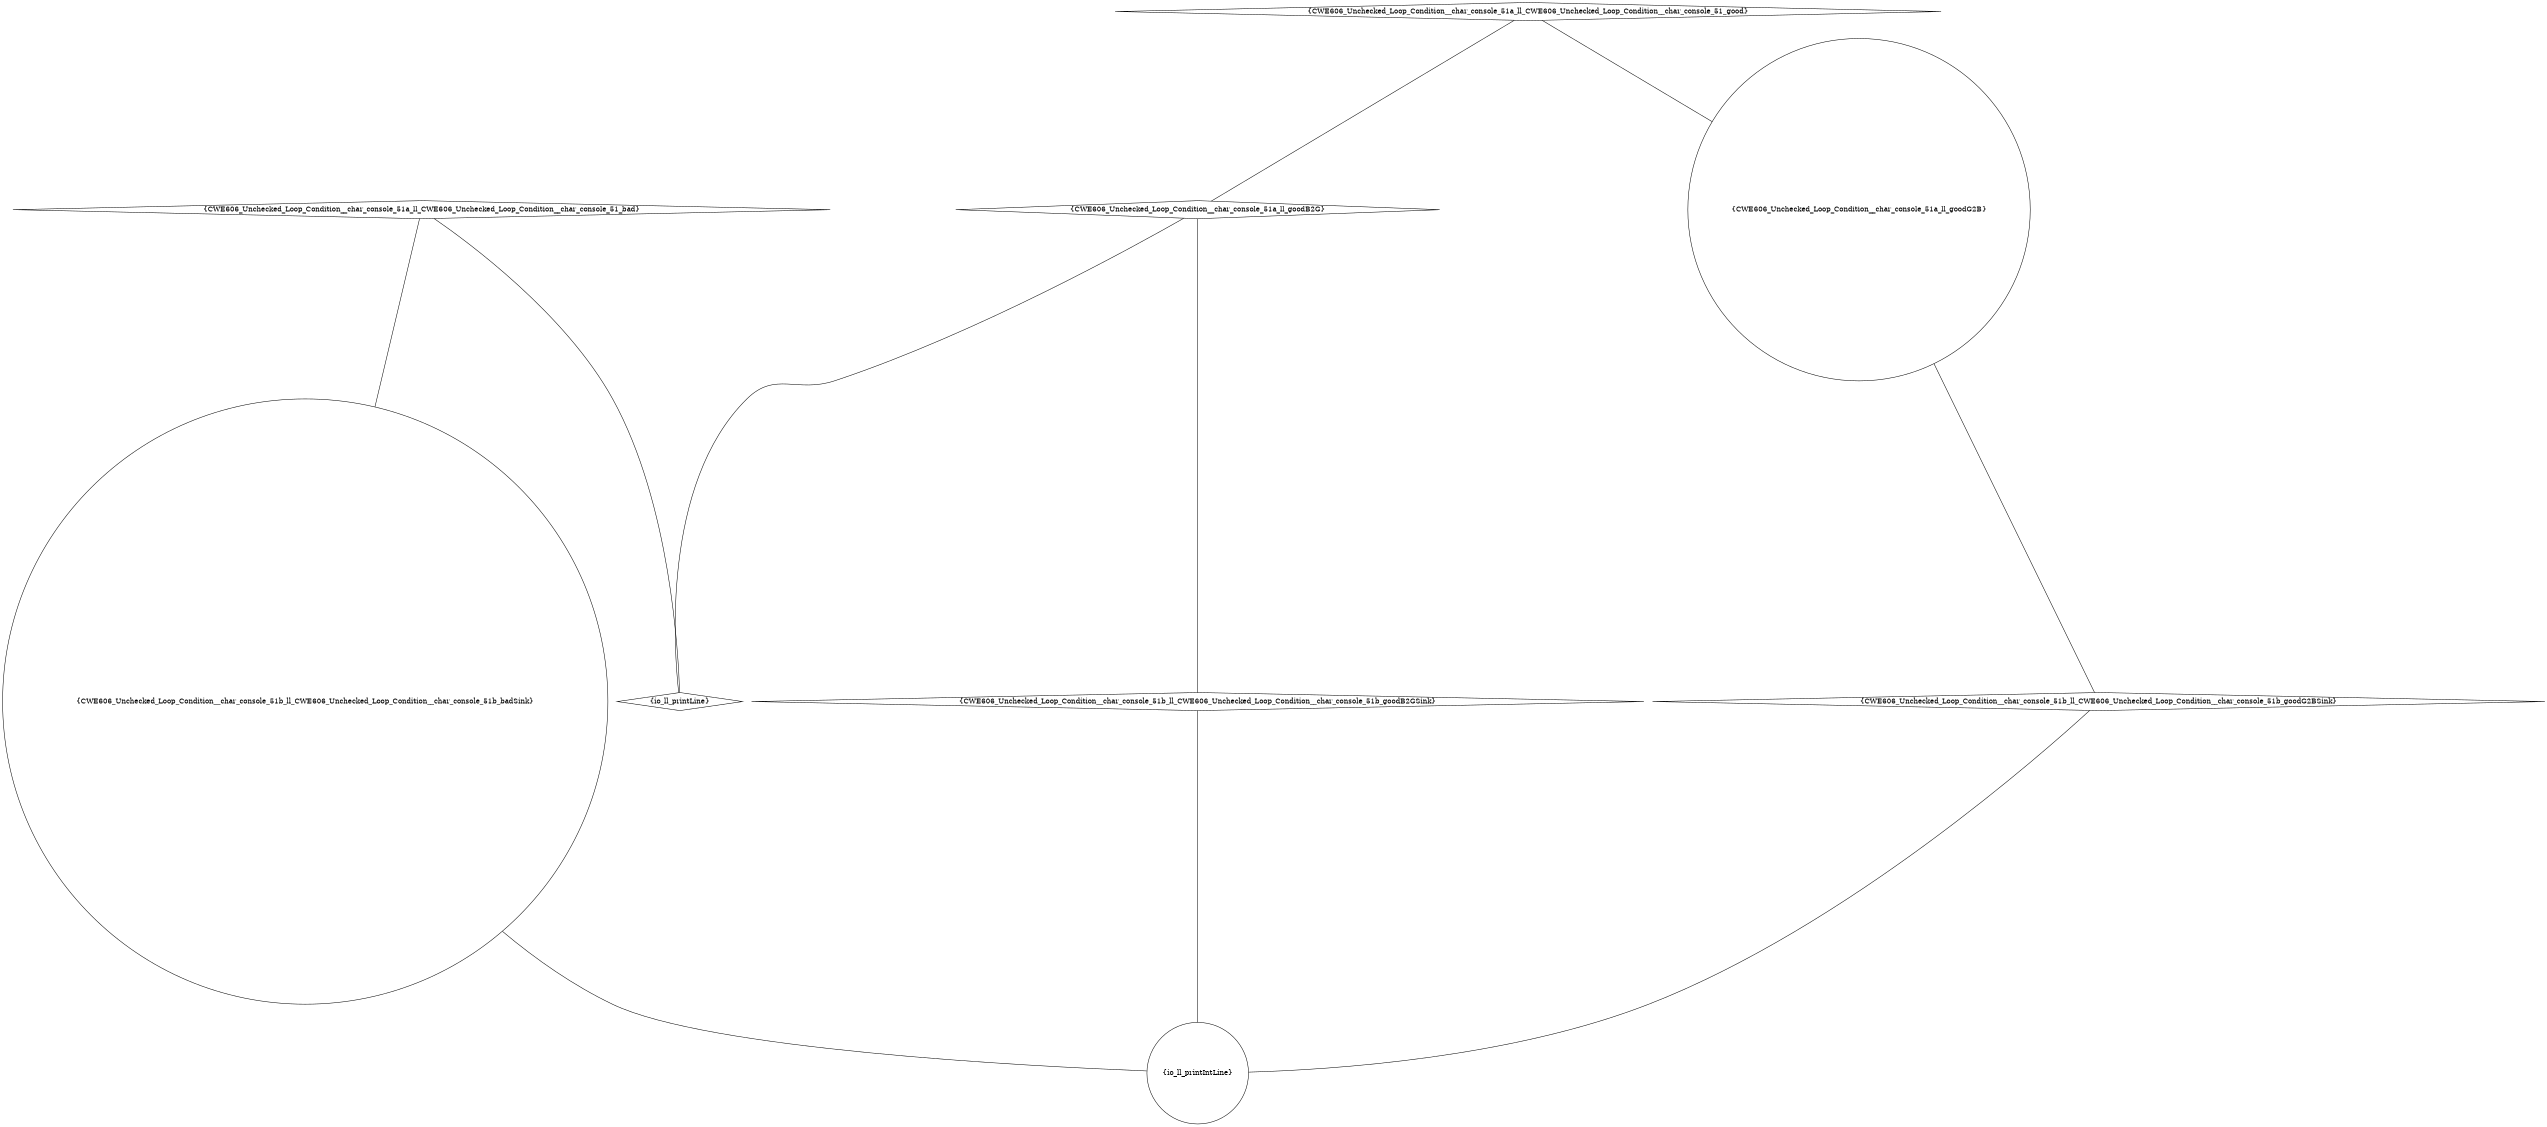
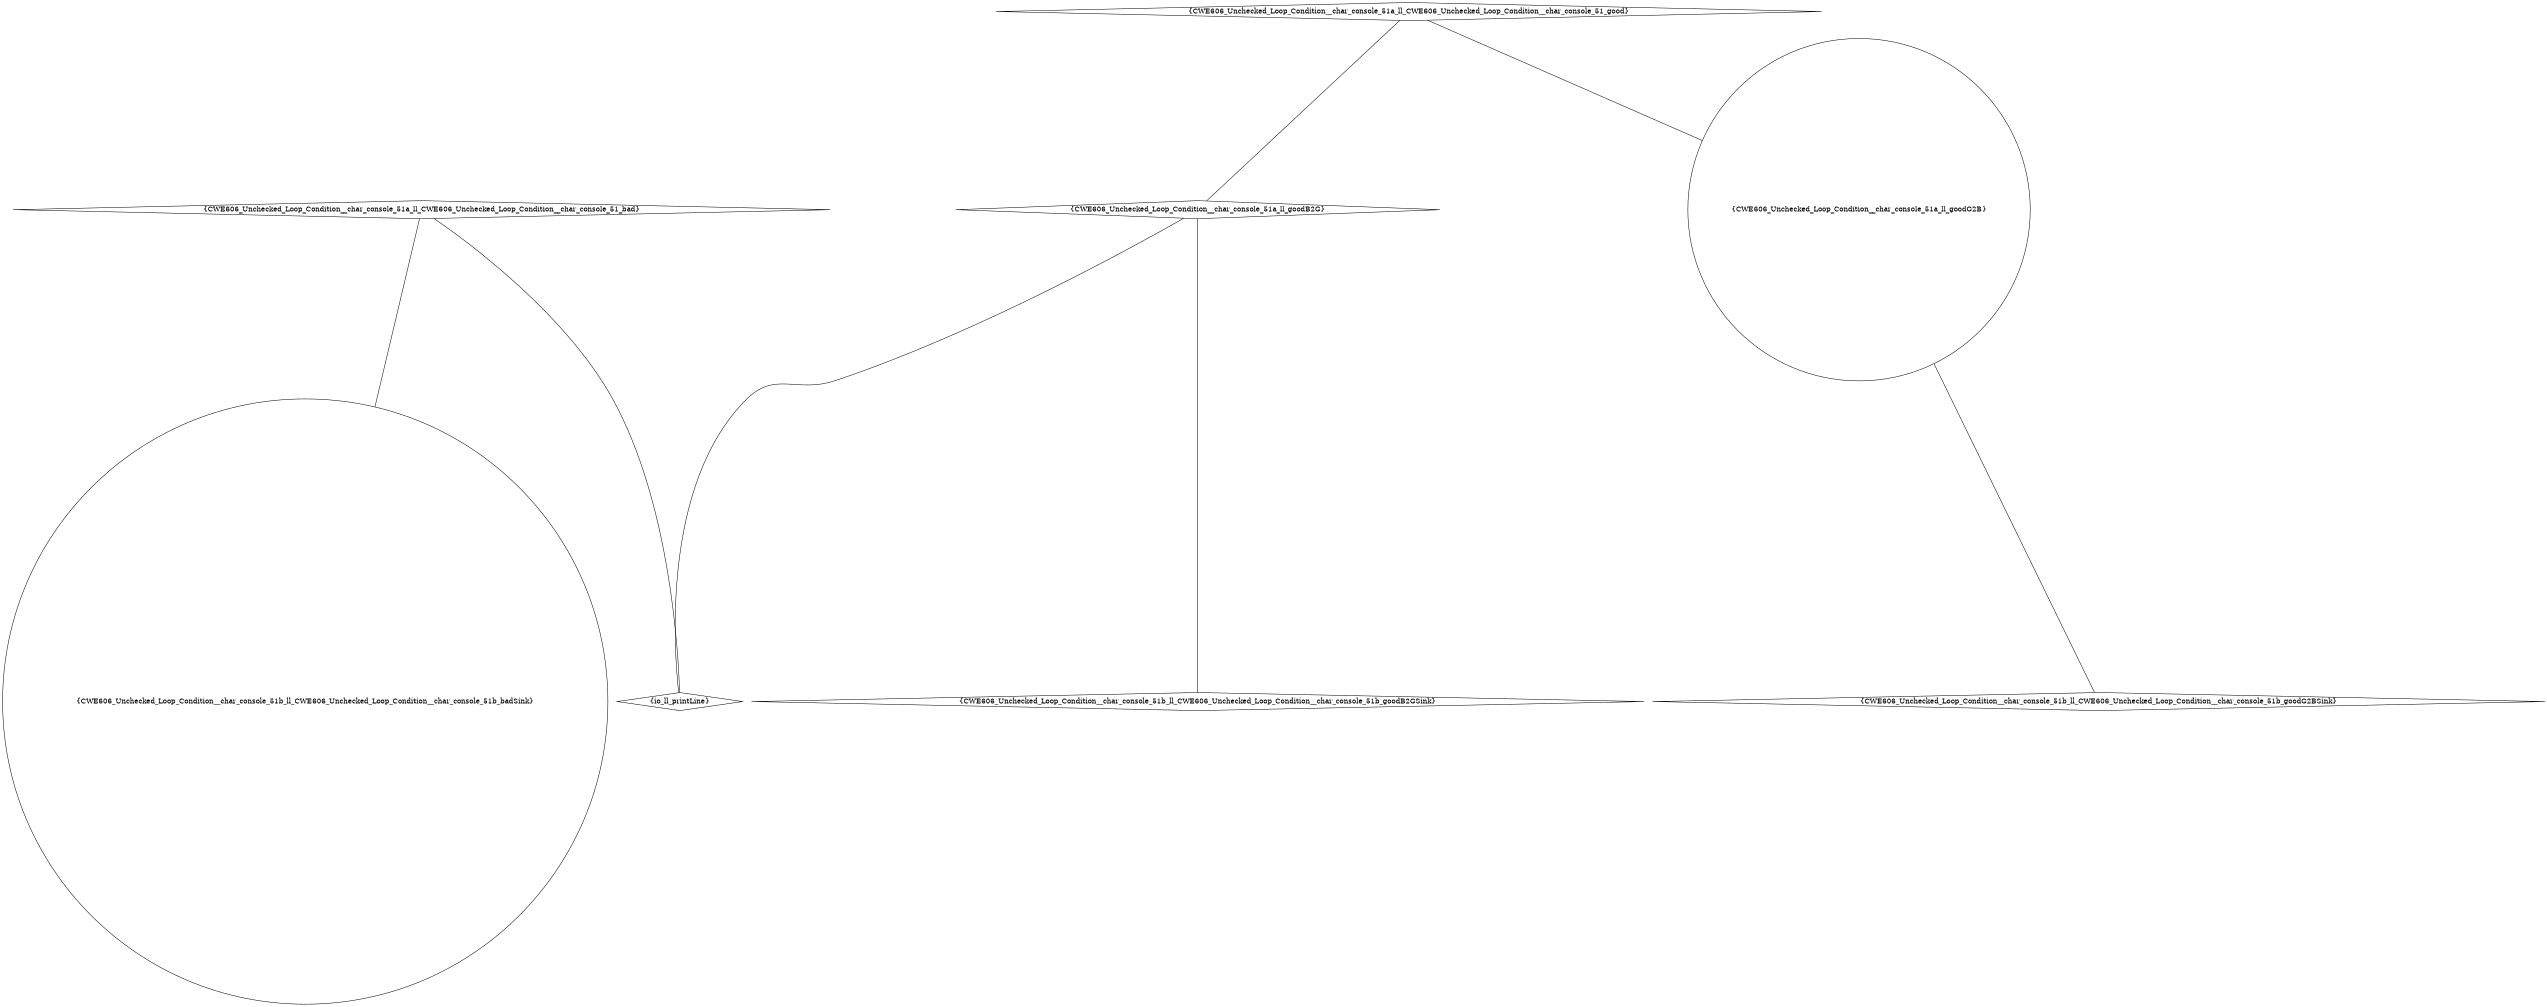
(1198, 1073) -> none
